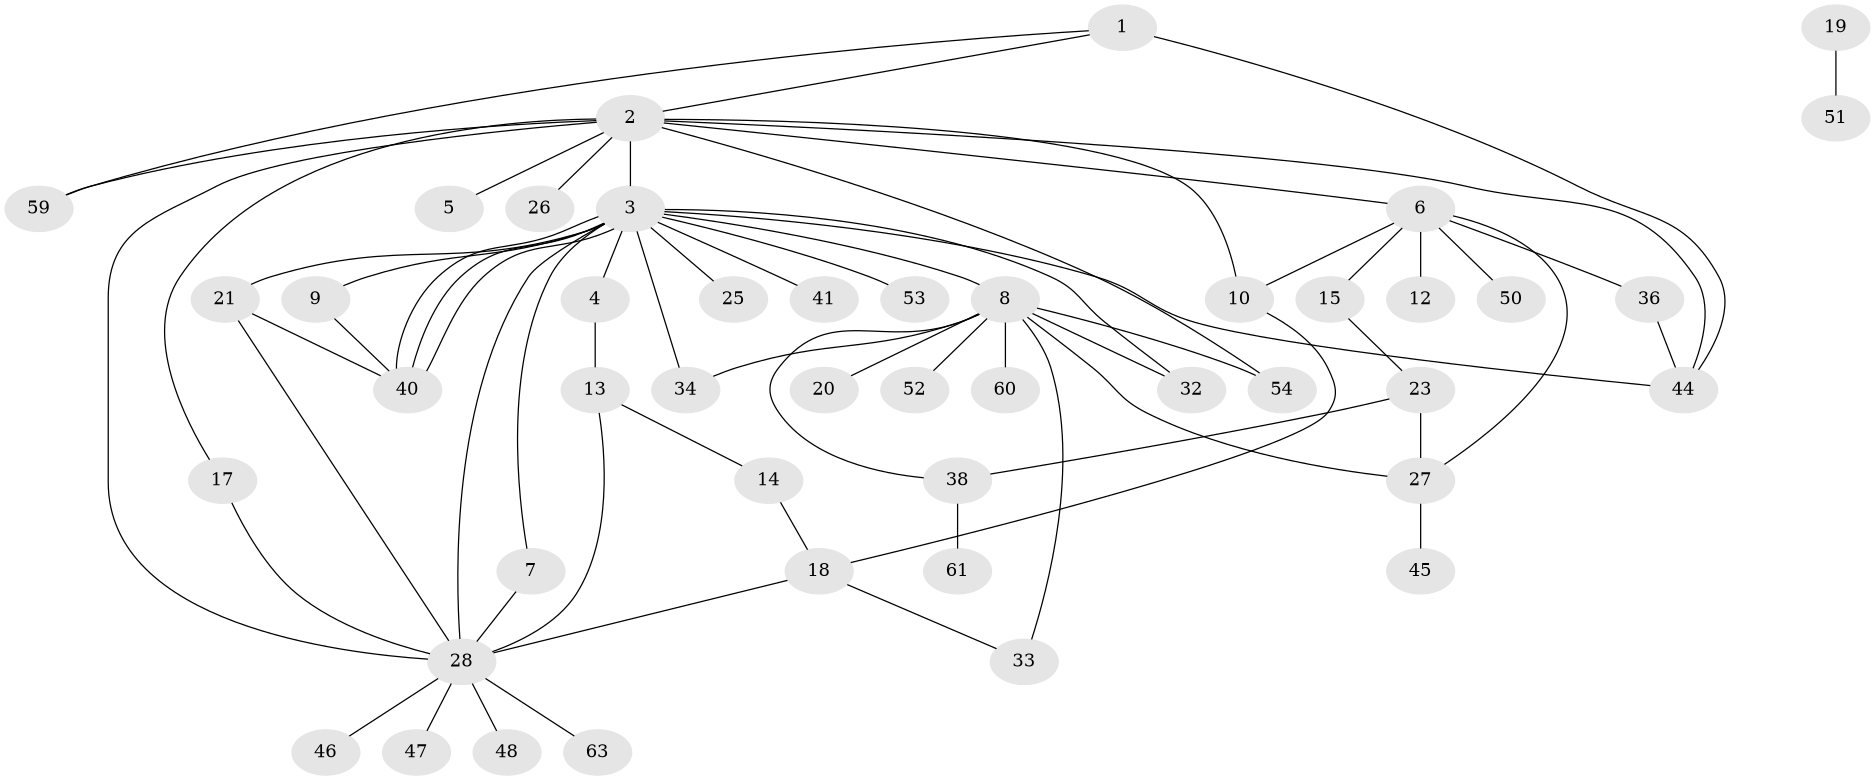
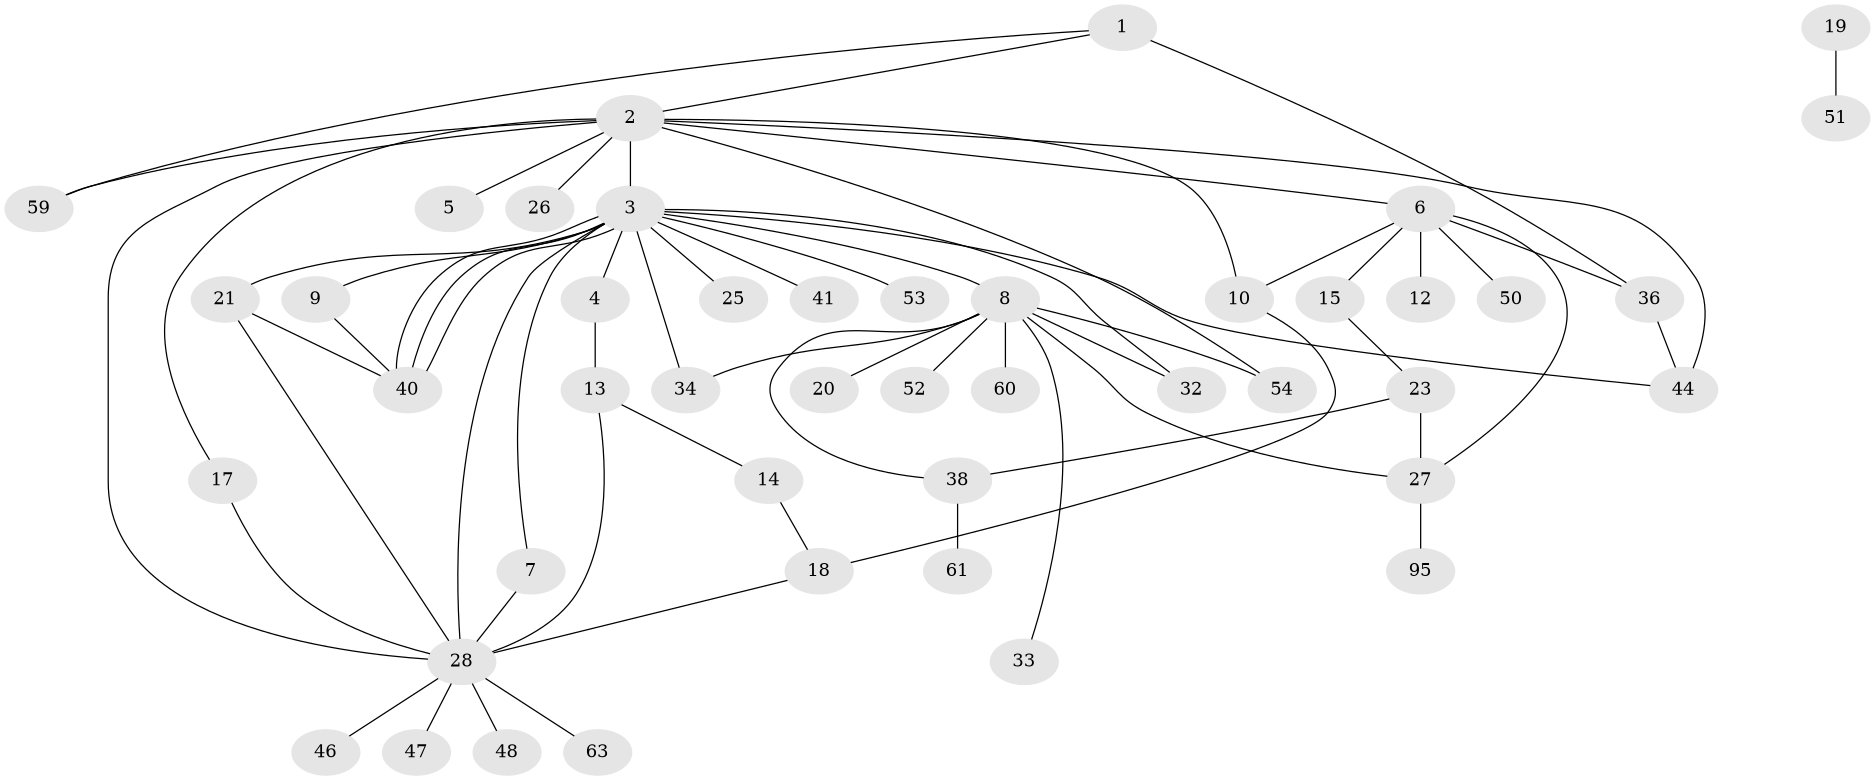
(1497, 149) -> (1395, 150)
(1421, 571) -> (1421, 571)
(922, 617) -> none
